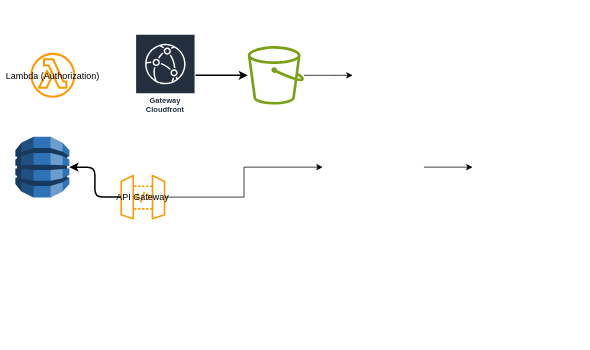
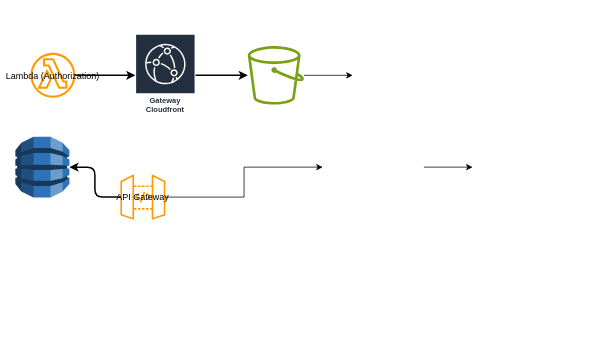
none -> (102, 75)
